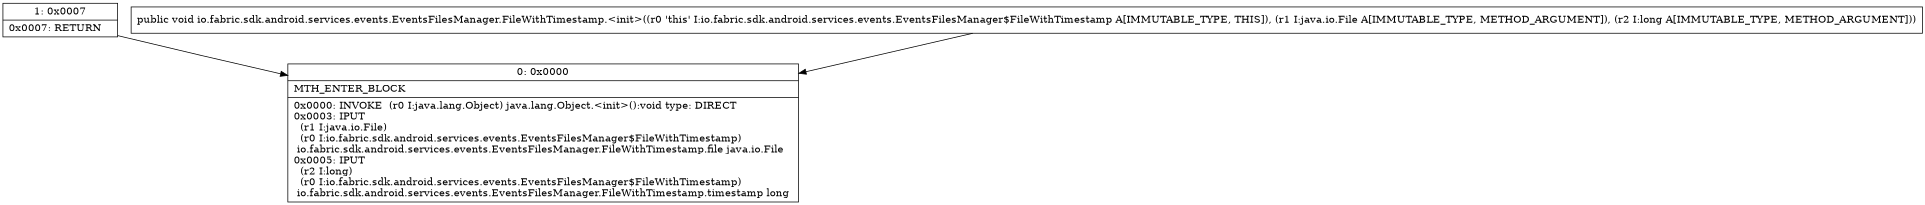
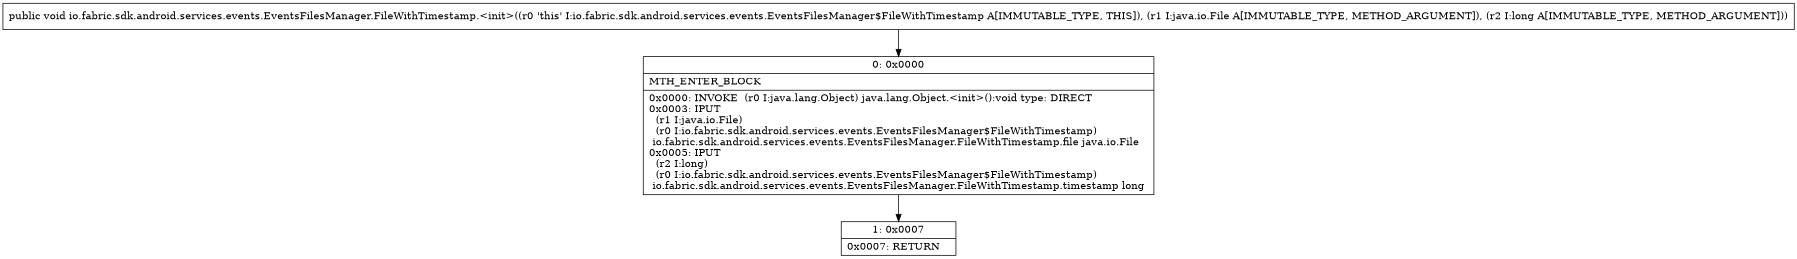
(199, 55) -> (899, 205)
